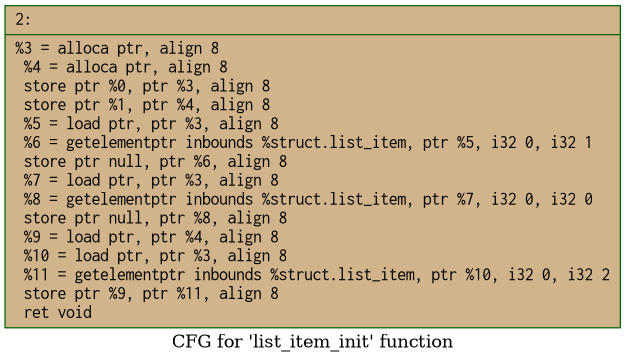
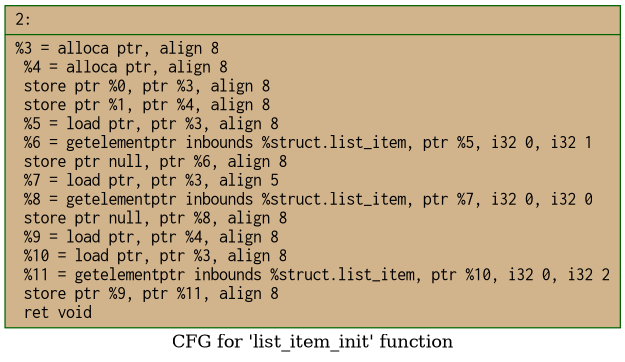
(147, 181) -> (147, 181)
